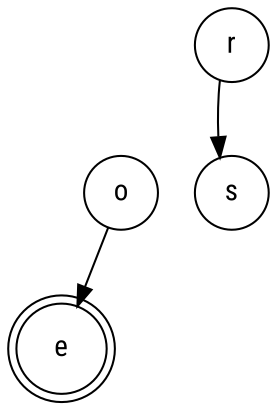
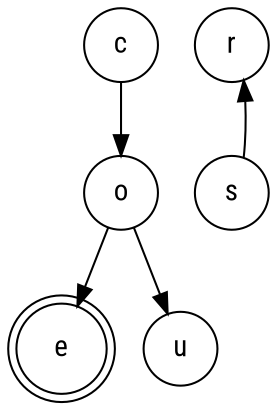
none -> (121, 45)
(218, 109) -> (246, 130)
none -> (181, 349)
